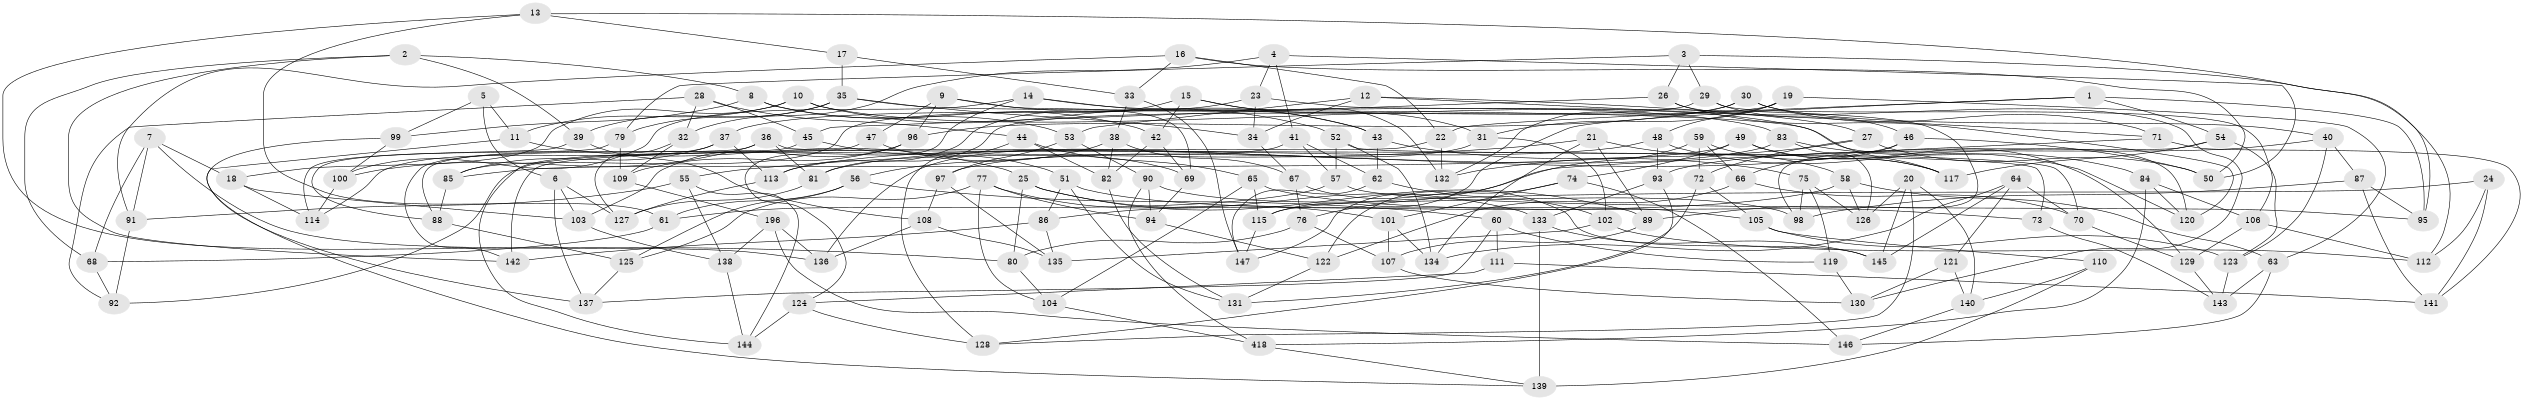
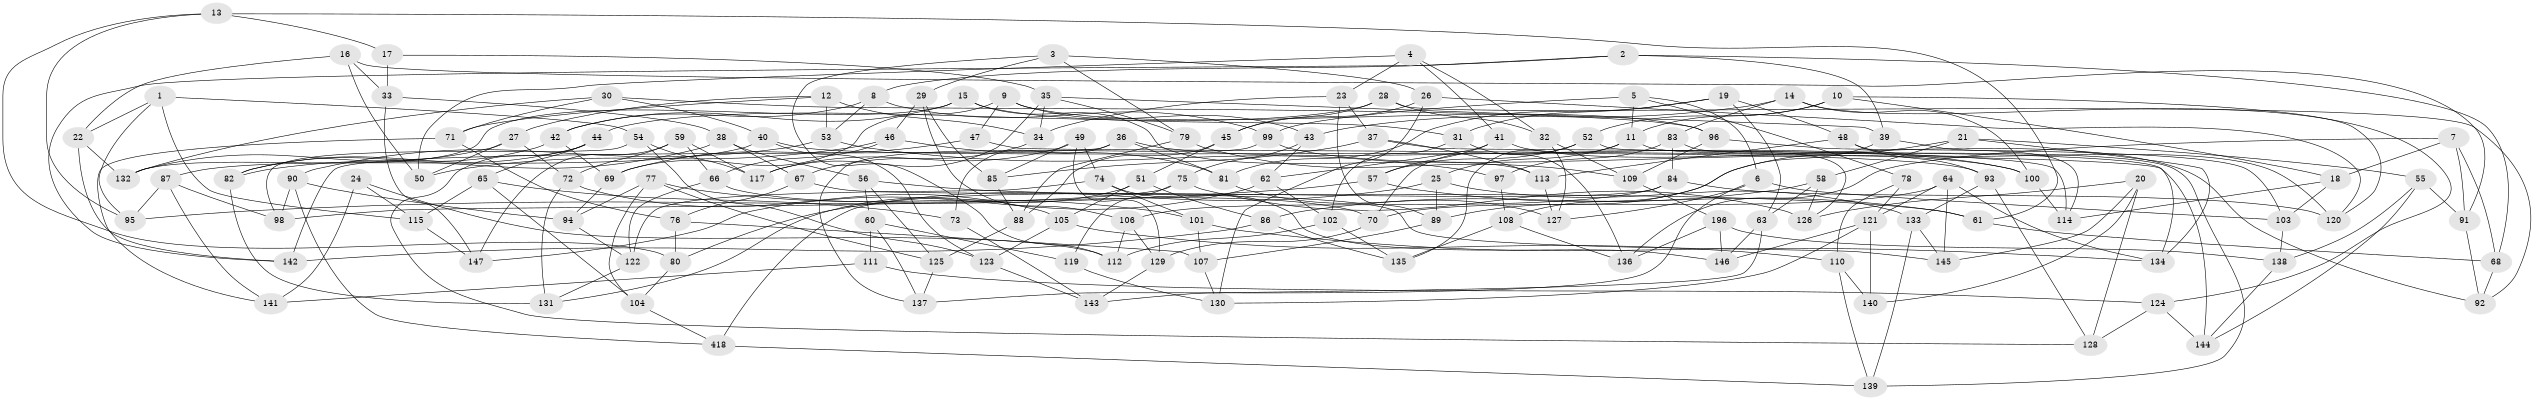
none -> (1907, 179)
(998, 221) -> (1479, 169)
(1895, 328) -> (1790, 243)
